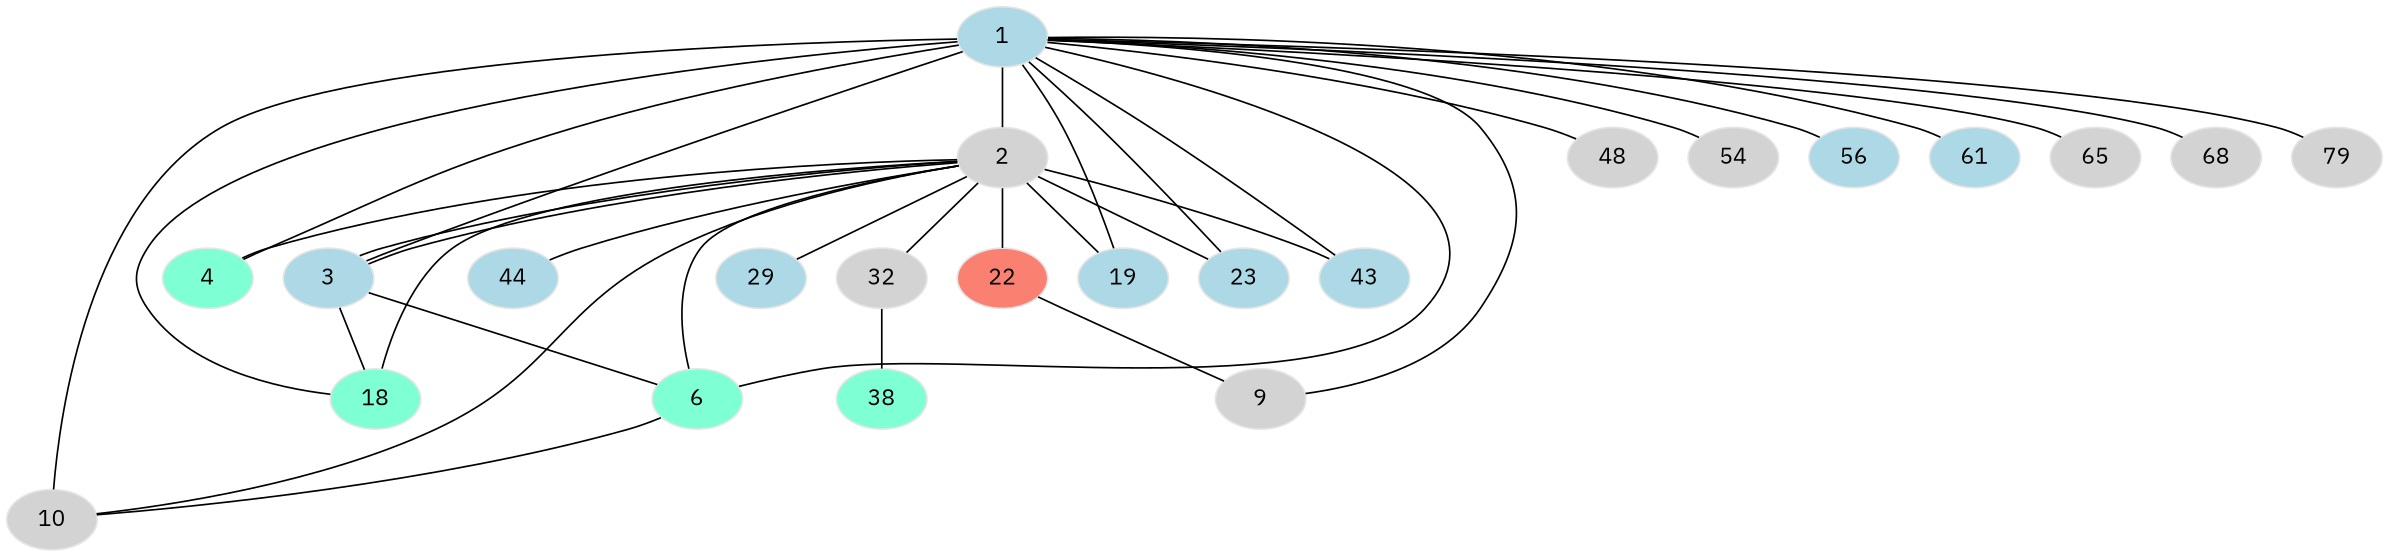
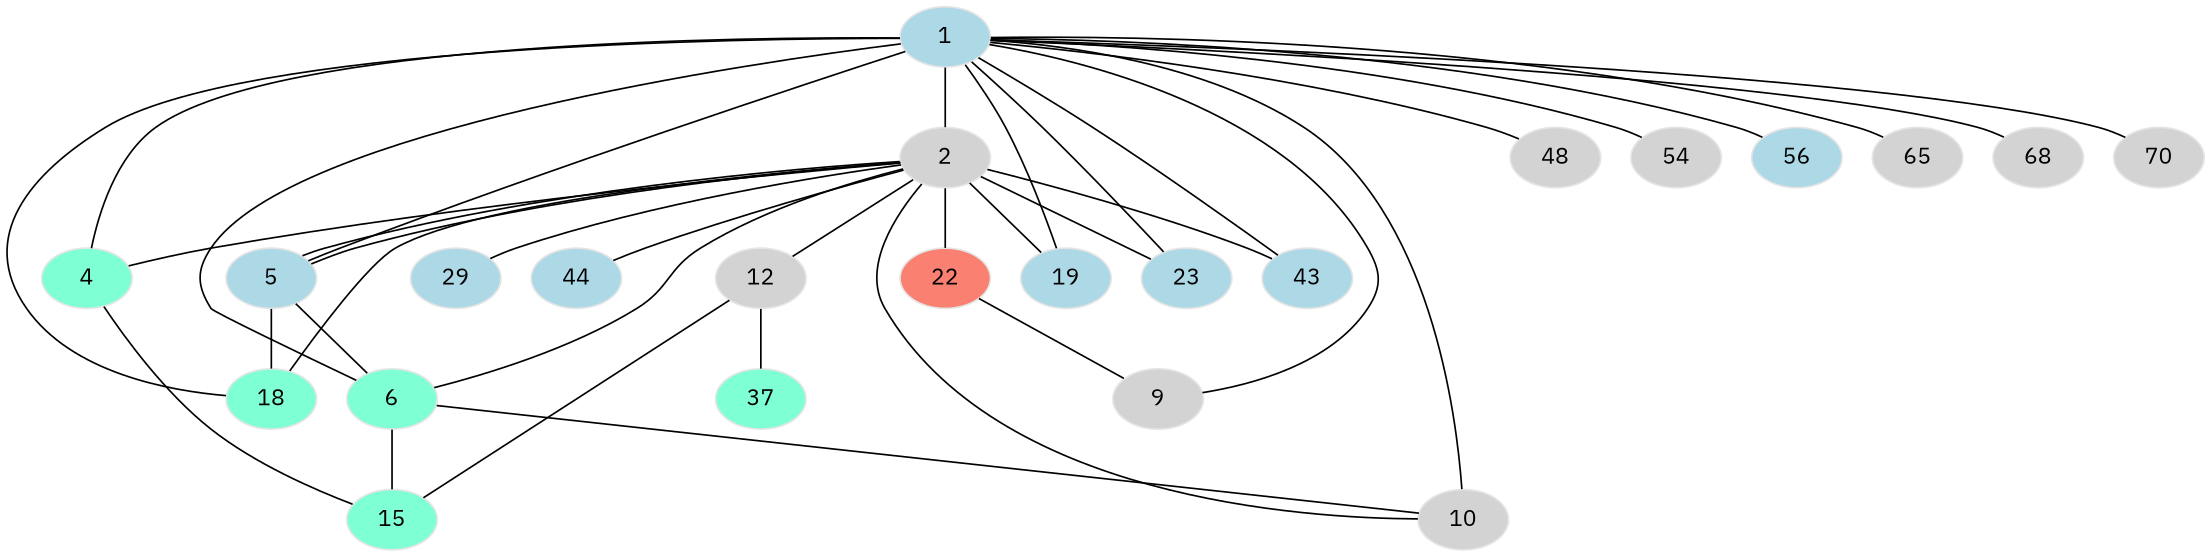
(1975, 158) -> none
(2337, 158) -> (2159, 158)
(329, 278) -> (271, 278)
(882, 278) -> (761, 278)
(882, 399) -> (761, 399)
none -> (392, 520)
